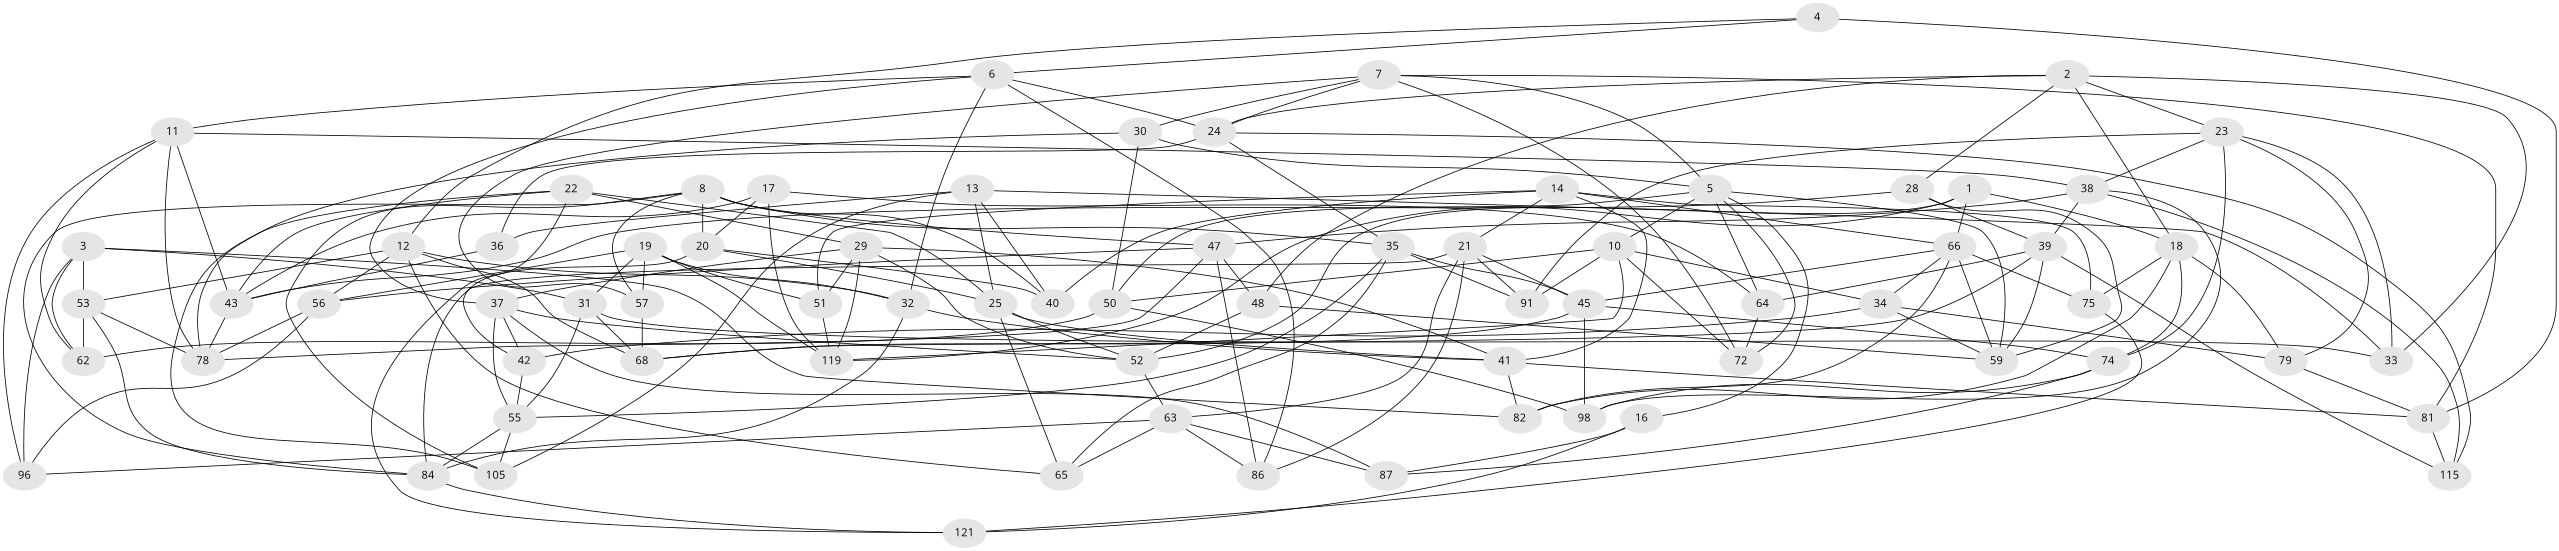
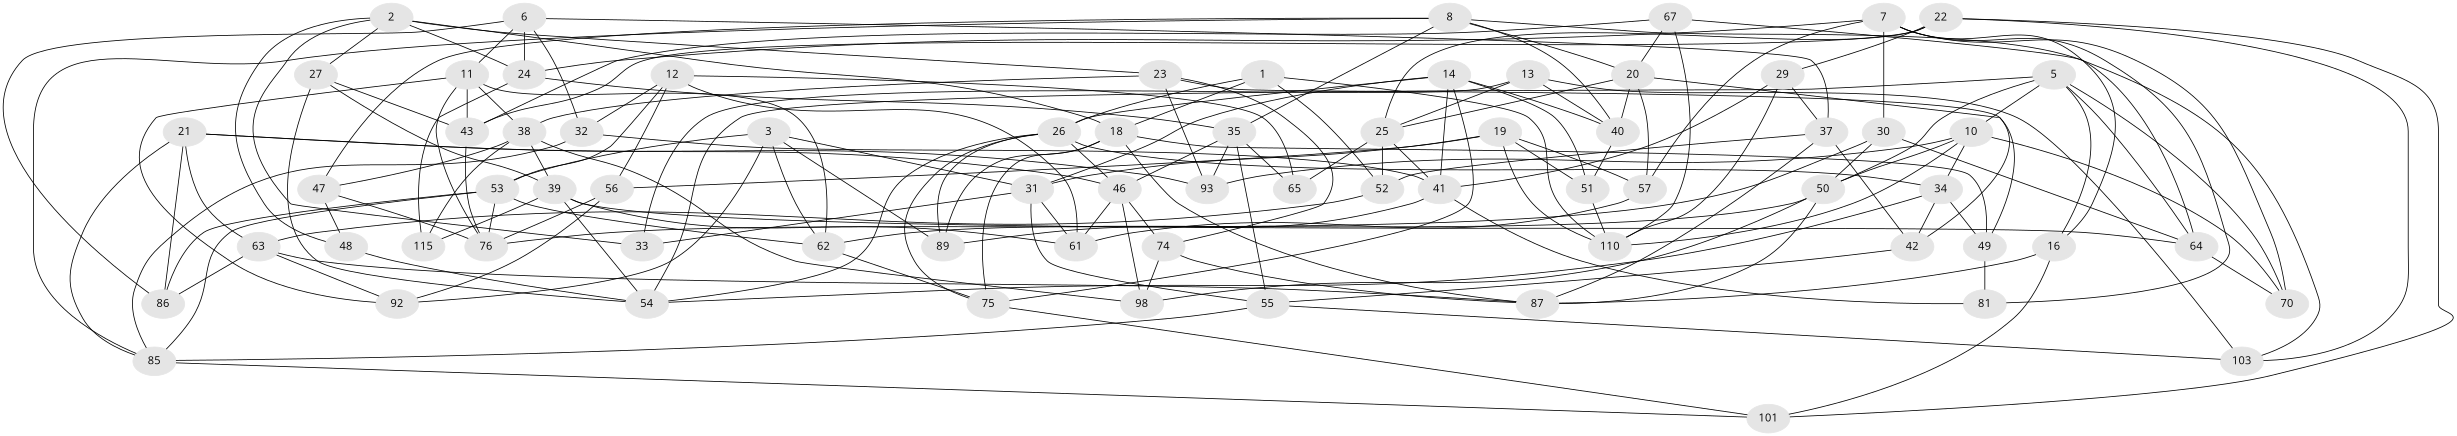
(1818, 18) -> none
(1562, 96) -> (2070, 51)
(1423, 167) -> (2040, 189)
(769, 189) -> (1670, 18)
(1912, 189) -> (316, 75)
(2361, 209) -> none
(1511, 218) -> (1224, 112)
(621, 227) -> (1648, 131)
(497, 247) -> none
(1955, 247) -> (1059, 132)
(958, 258) -> none
none -> (887, 269)
(840, 276) -> (1603, 161)
(774, 280) -> none
none -> (1715, 280)
(1527, 304) -> (1207, 189)
(1585, 304) -> (1120, 189)
(954, 308) -> none
(2175, 316) -> (1304, 259)
(1198, 333) -> none
(203, 361) -> (486, 247)
(642, 361) -> (1076, 247)
(832, 361) -> (1610, 247)
(1741, 361) -> (2287, 304)
(1997, 361) -> (647, 304)
(2286, 361) -> (1985, 247)
(494, 363) -> none
(1239, 376) -> (245, 221)
(1520, 419) -> (943, 247)
(1116, 447) -> none
(2439, 447) -> none
(25, 476) -> (397, 304)
(428, 476) -> (154, 361)
(496, 476) -> (2242, 361)
(965, 533) -> (1768, 419)
